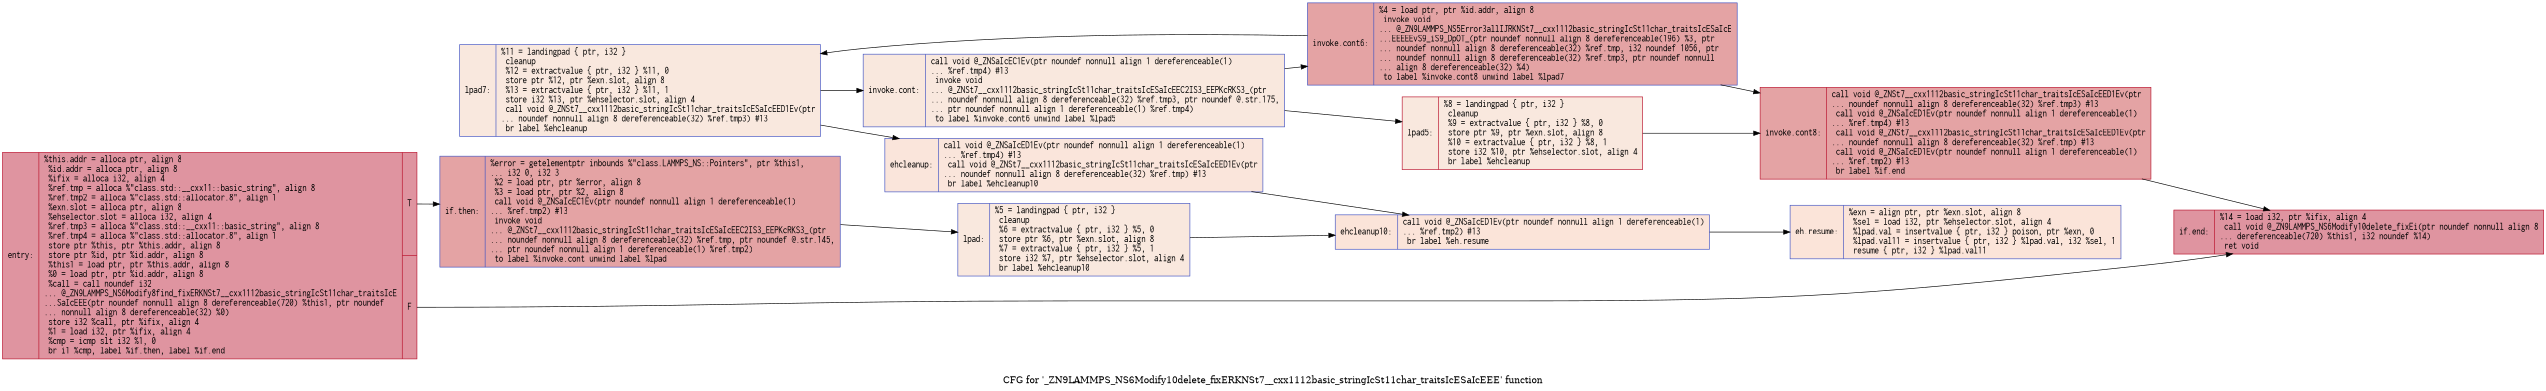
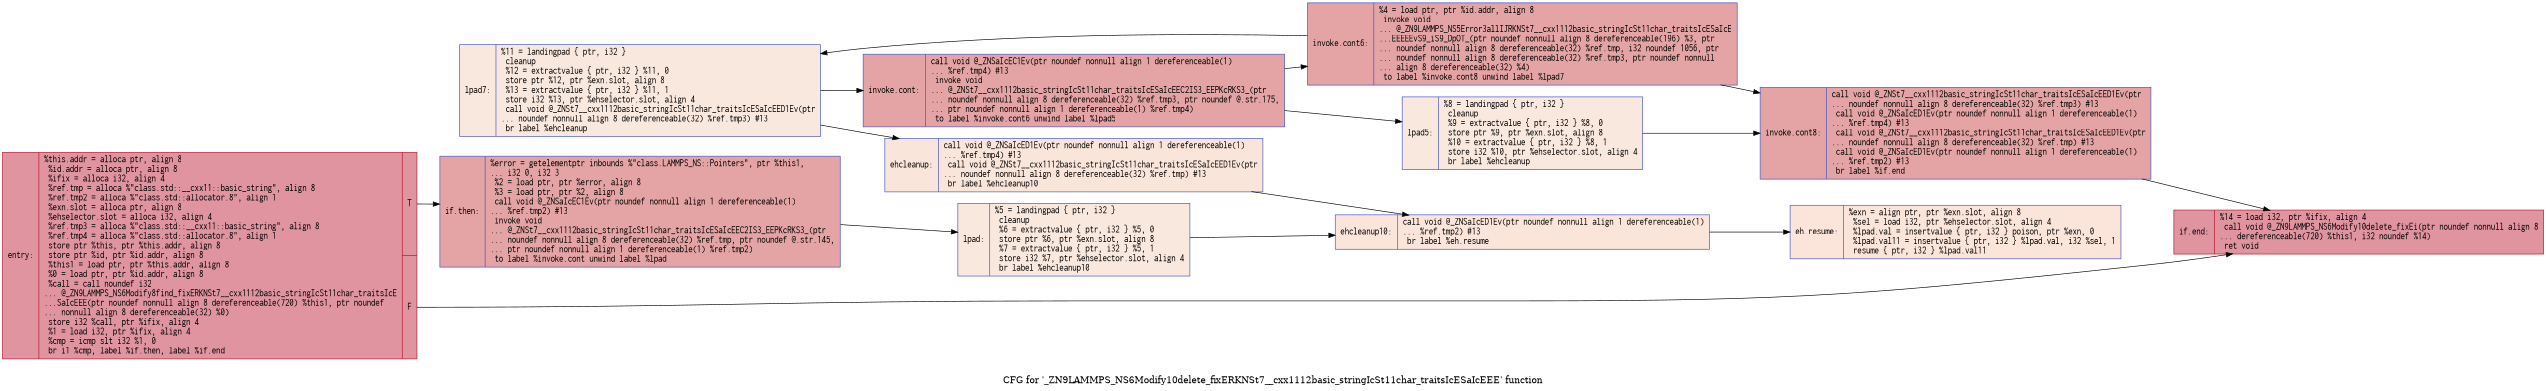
(1074, 91) -> (1074, 91)
(1522, 133) -> (1522, 133)
(1956, 133) -> (1956, 133)
